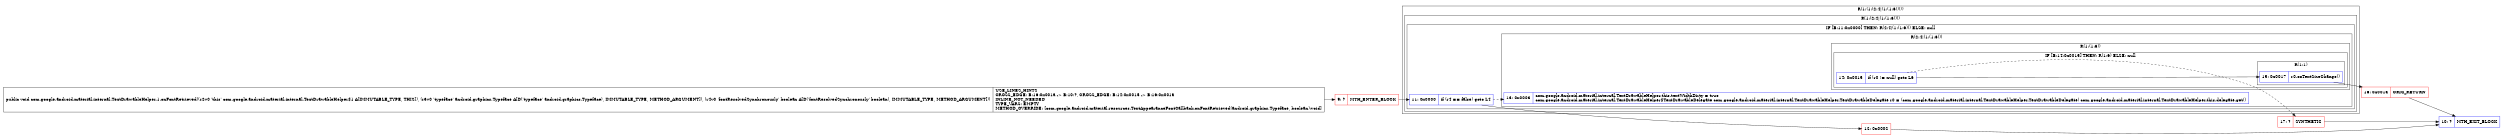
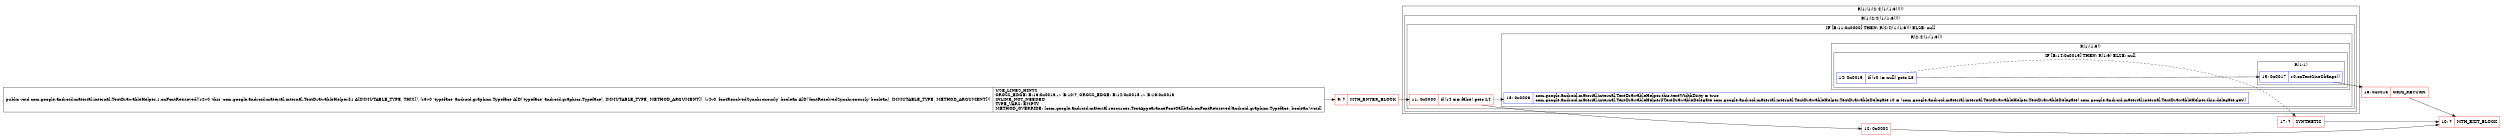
(1451, 100) -> (1451, 100)
(2469, 122) -> (2469, 122)
